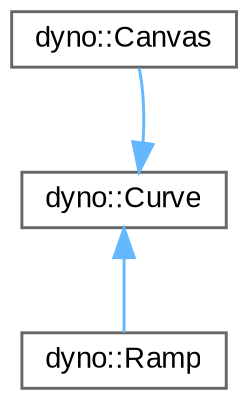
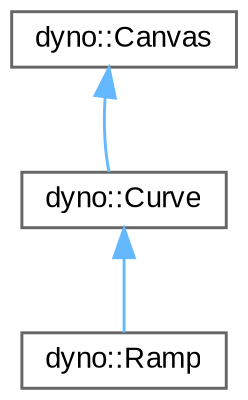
(143, 105) -> (105, 135)
